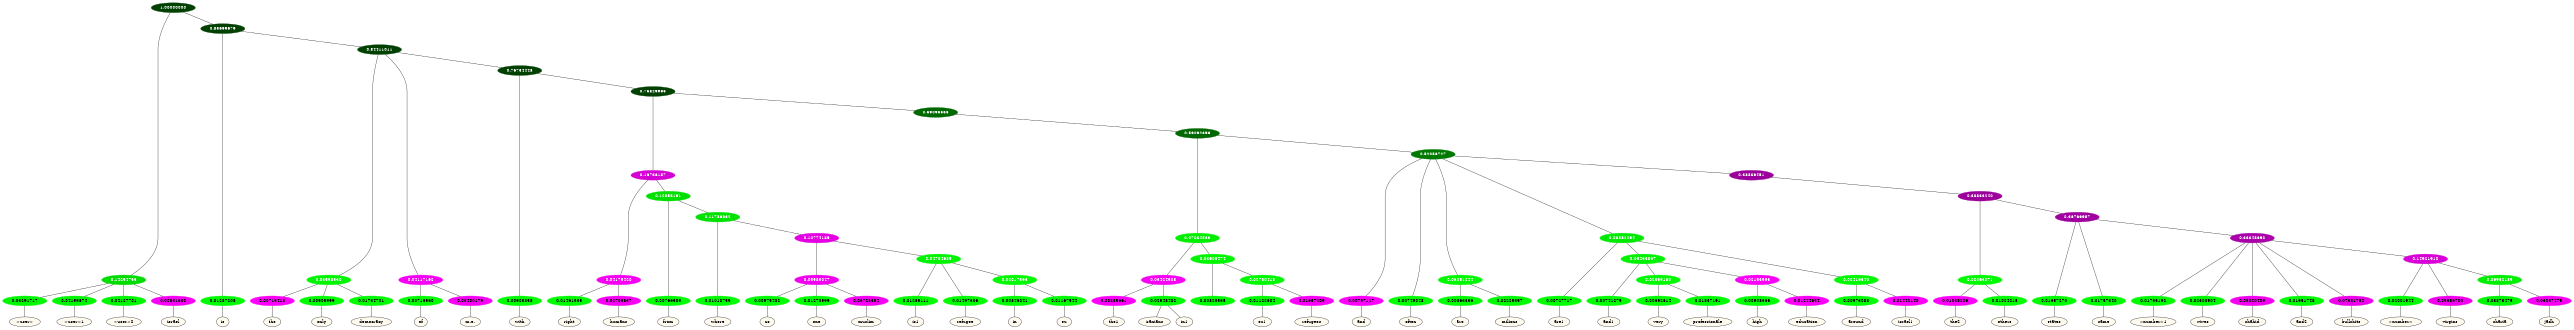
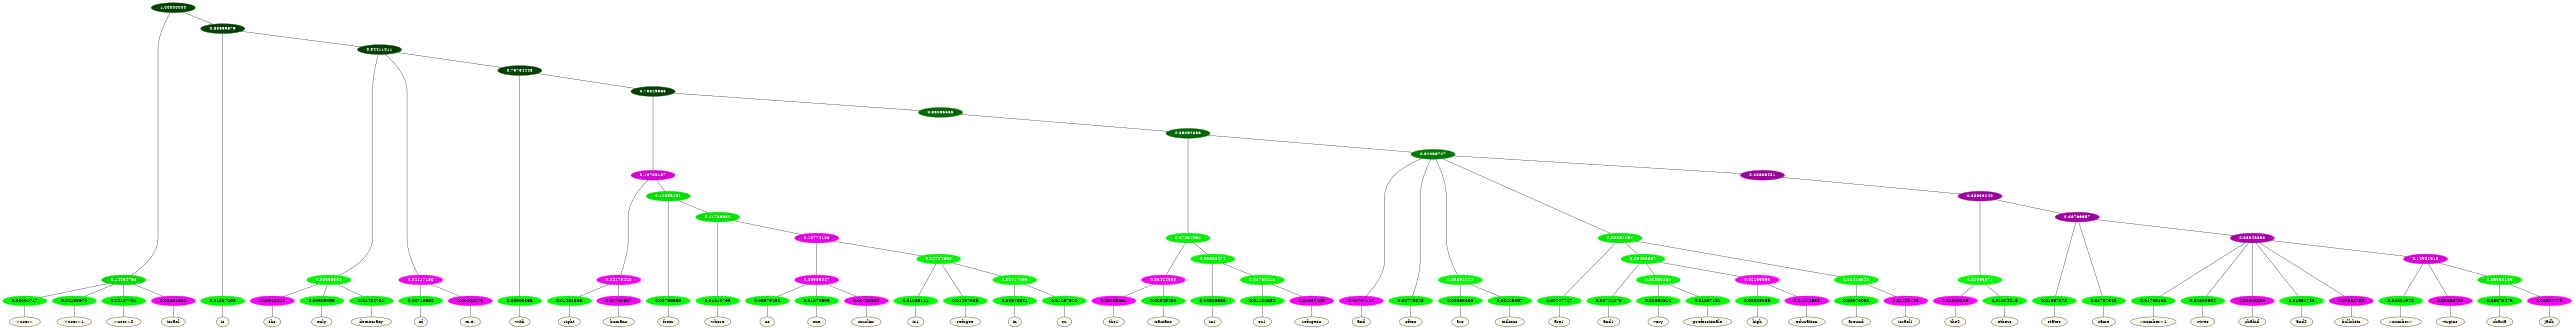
(272, 301) -> (272, 301)
(1174, 312) -> (1213, 311)
